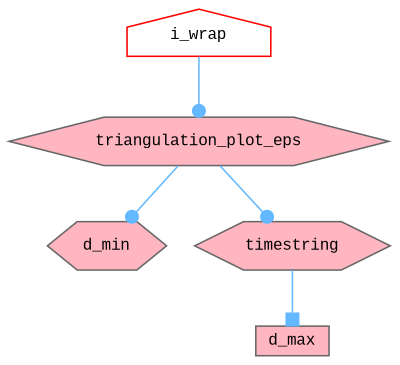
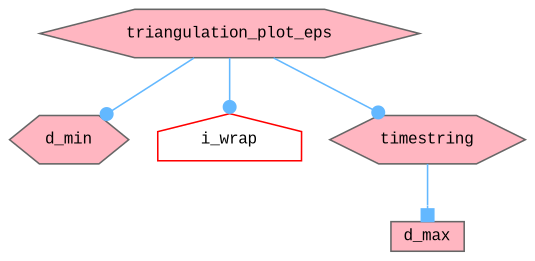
(199, 81) -> (230, 79)
